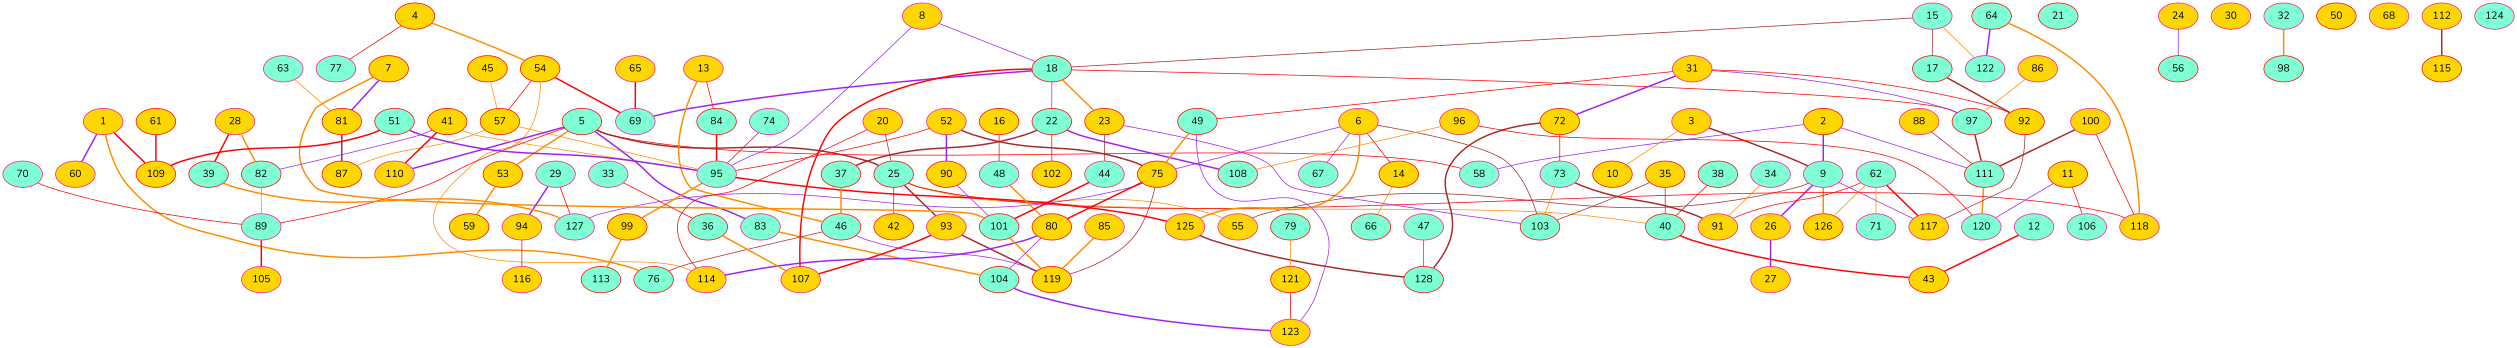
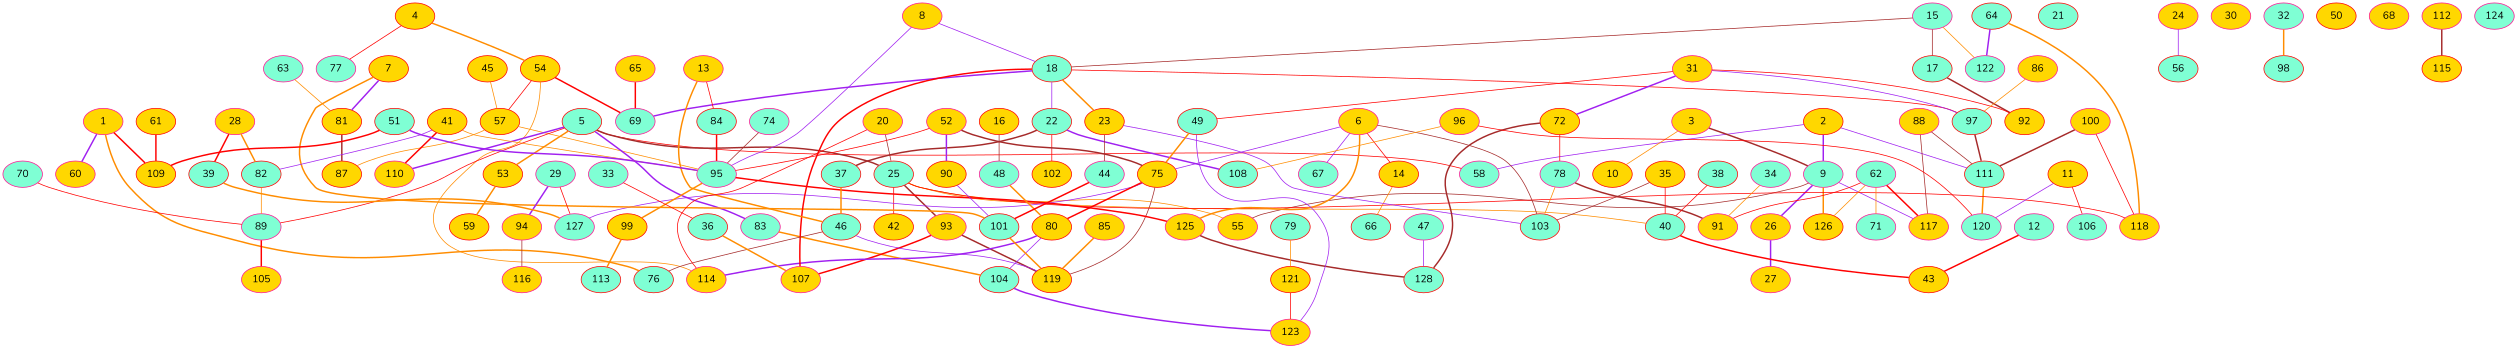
(1560, 174) -> (1560, 174)
(2002, 191) -> (1924, 178)
